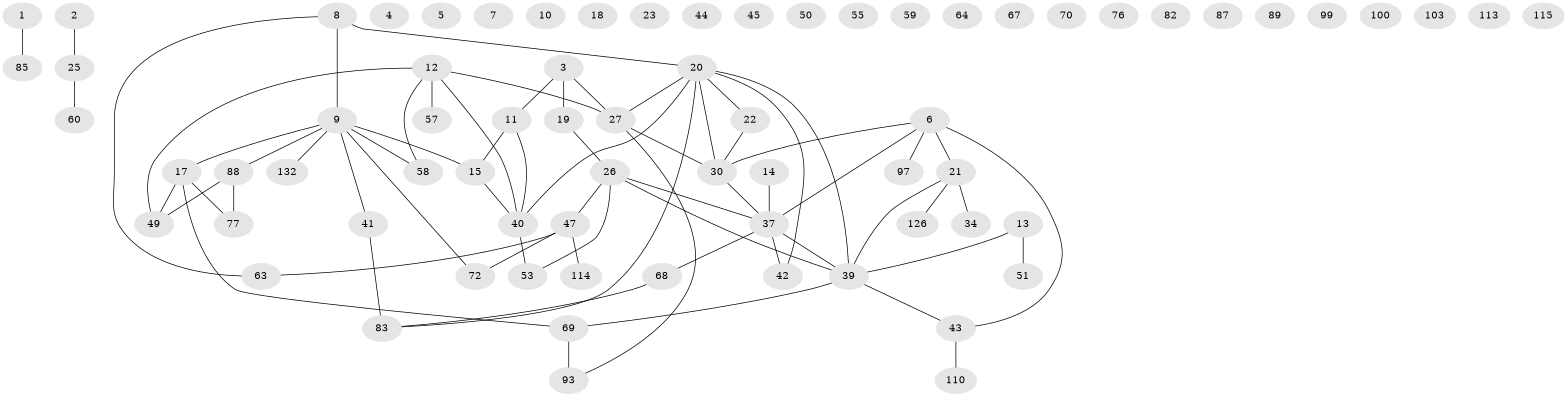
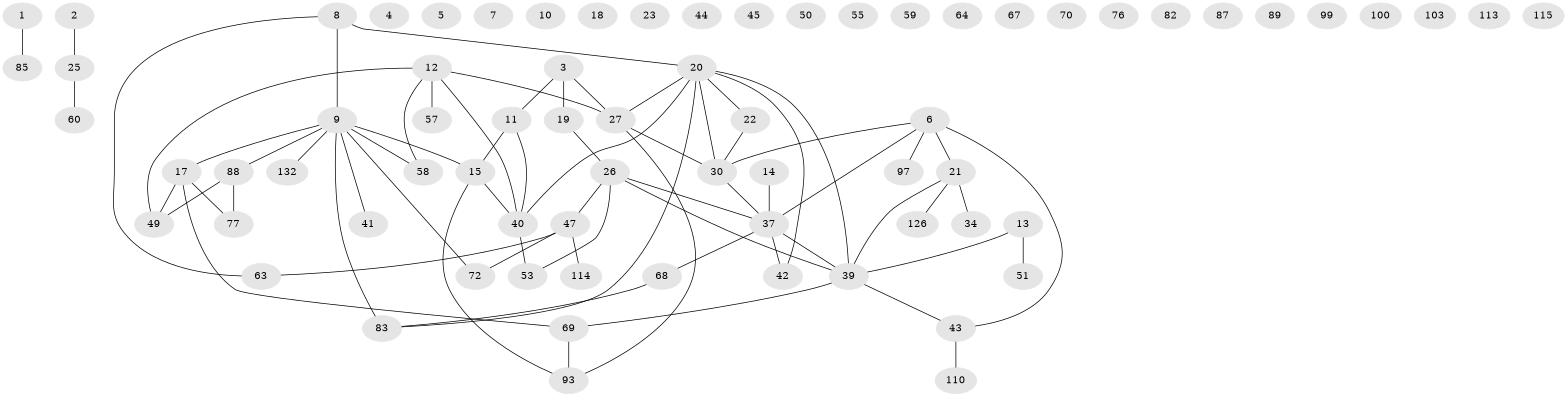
(375, 276) -> (340, 228)
none -> (456, 300)
